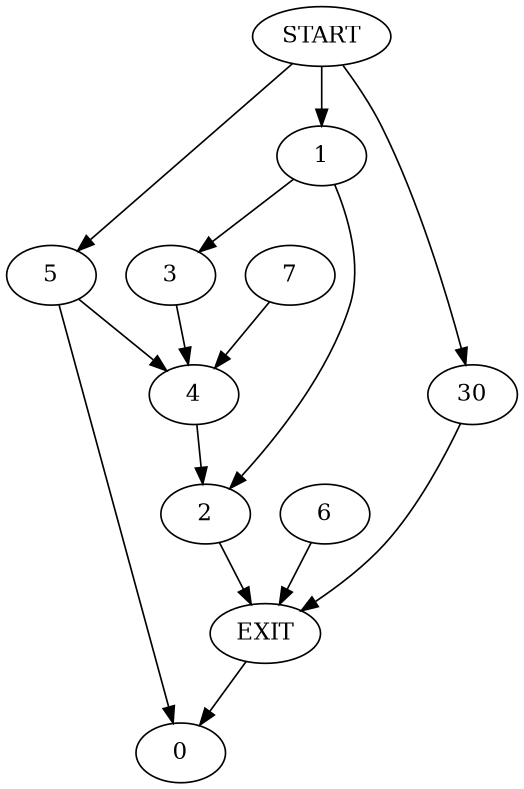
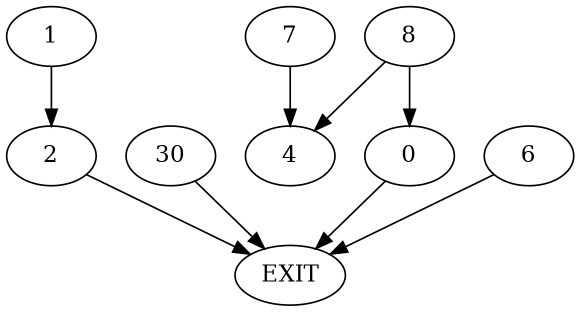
(322, 36) -> none
(51, 275) -> (410, 36)
(171, 275) -> none
(199, 446) -> none
(228, 686) -> (357, 209)
